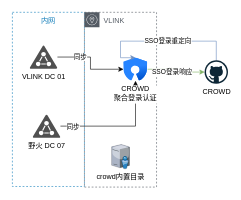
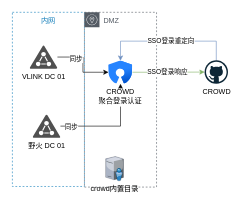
(114, 21) -> (110, 21)
(135, 69) -> (120, 72)
(47, 146) -> (47, 146)
(120, 156) -> (114, 168)
